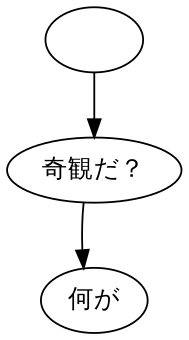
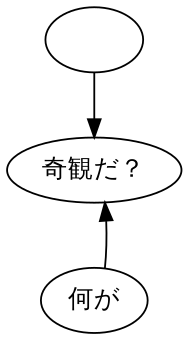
(82, 226) -> (106, 245)
